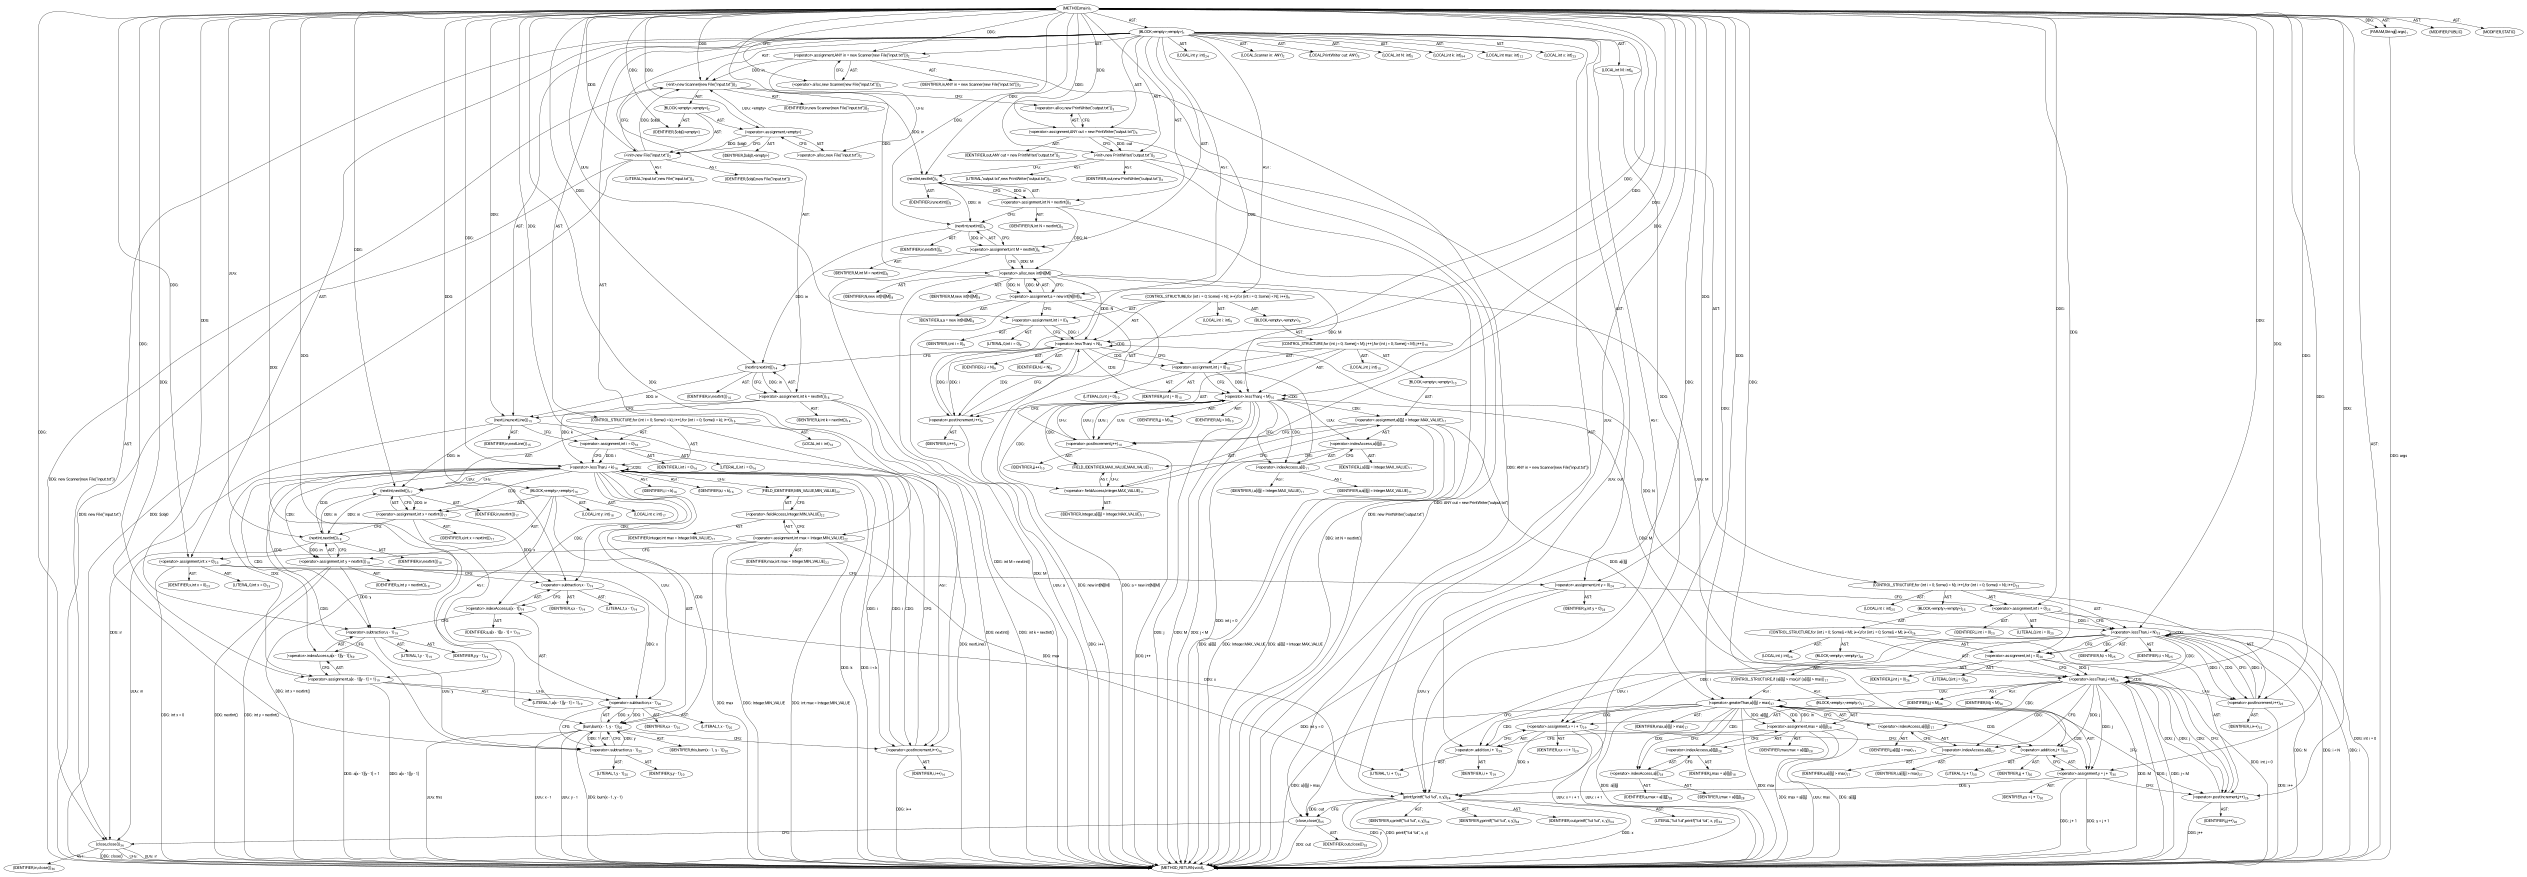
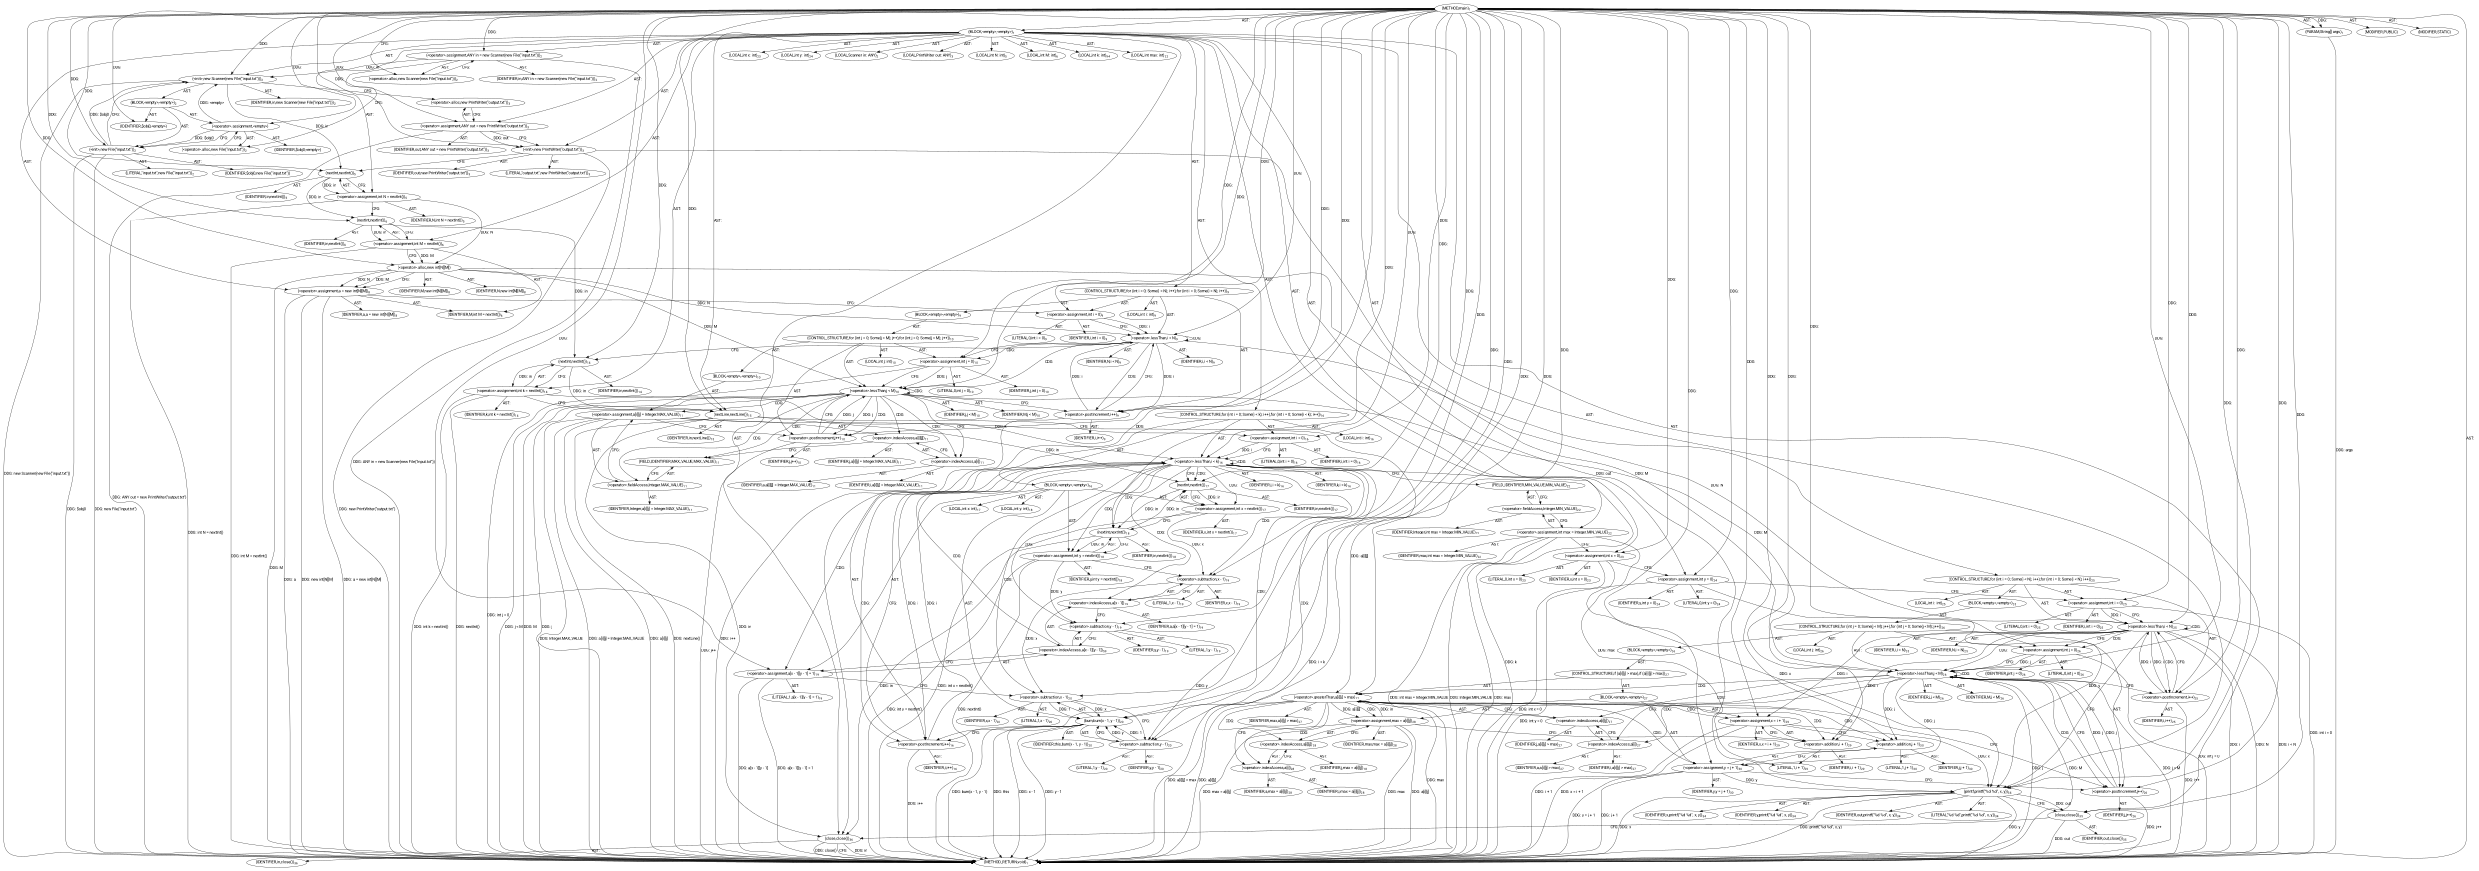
(1041, 285) -> (404, 303)
(1663, 413) -> (1747, 238)
none -> (1702, 603)
(539, 654) -> (1046, 625)
